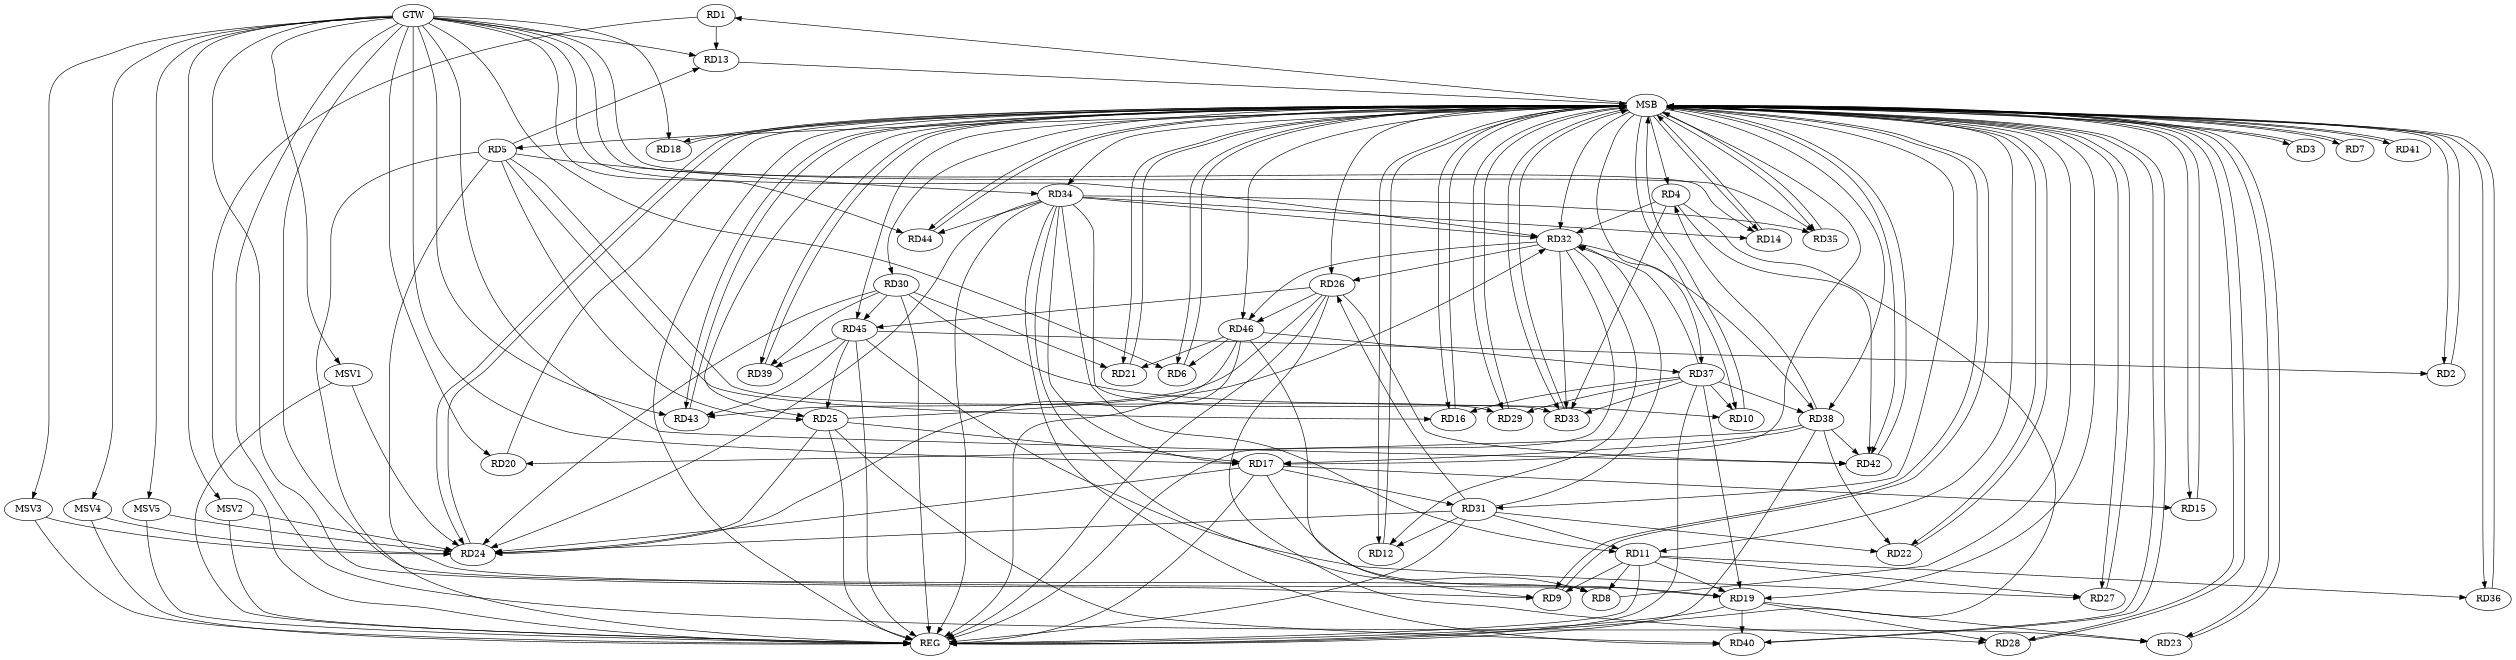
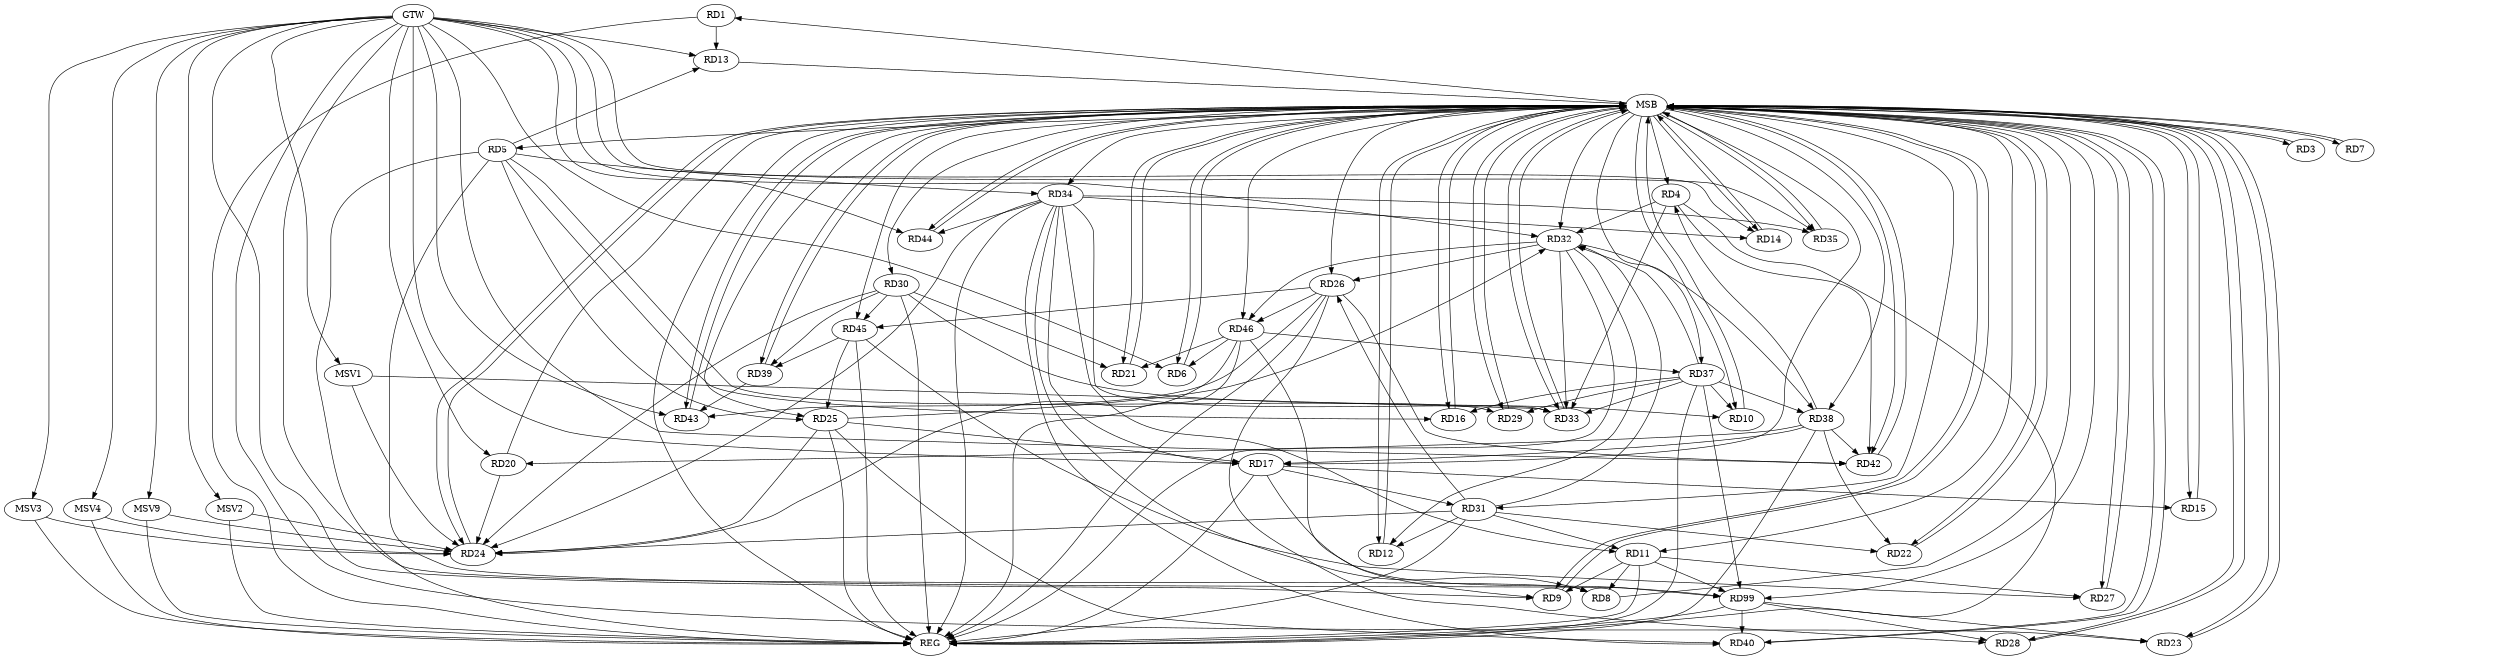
(669, 150) -> none
(2408, 150) -> none
(1307, 217) -> none
(2446, 375) -> none
(785, 387) -> (720, 399)
(147, 509) -> (147, 509)
(889, 511) -> (489, 507)
(1742, 599) -> (1742, 599)
(2488, 599) -> none
(275, 617) -> (988, 393)
